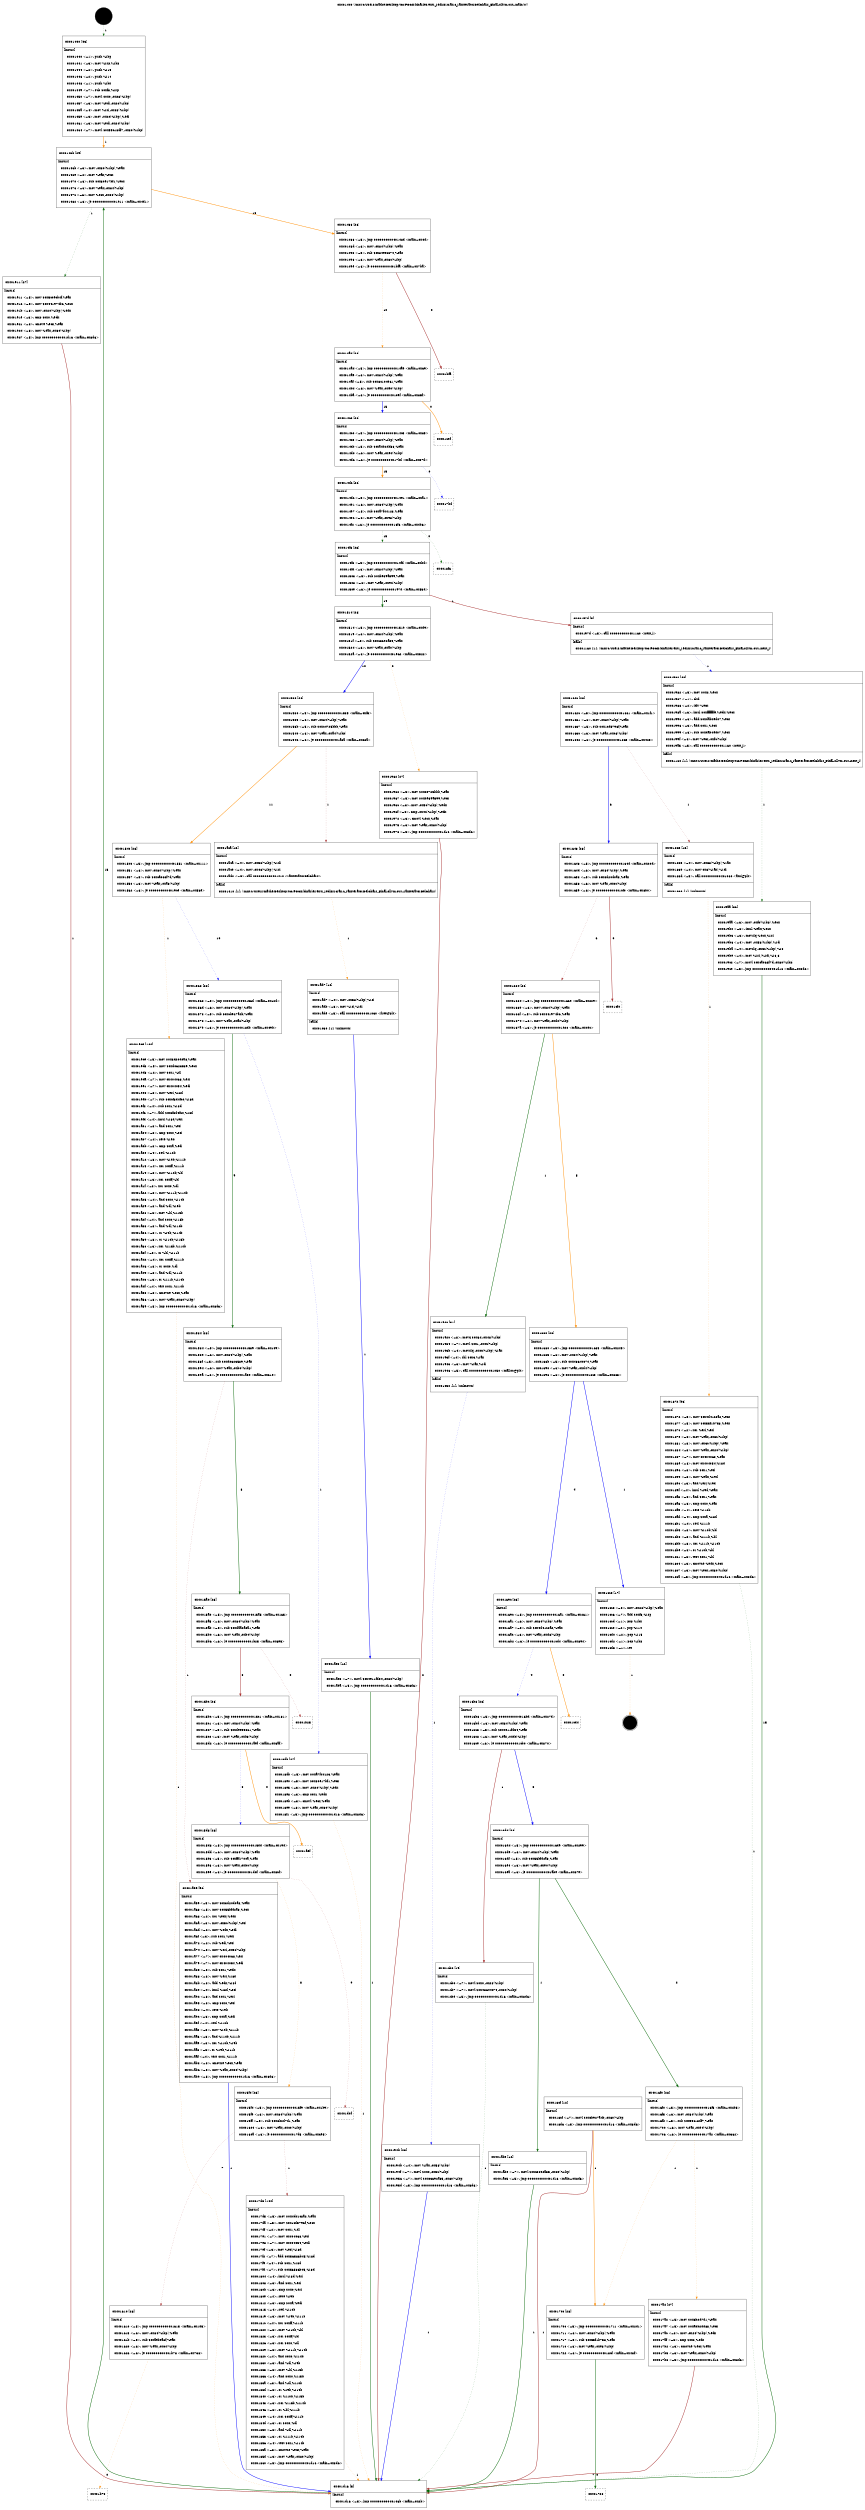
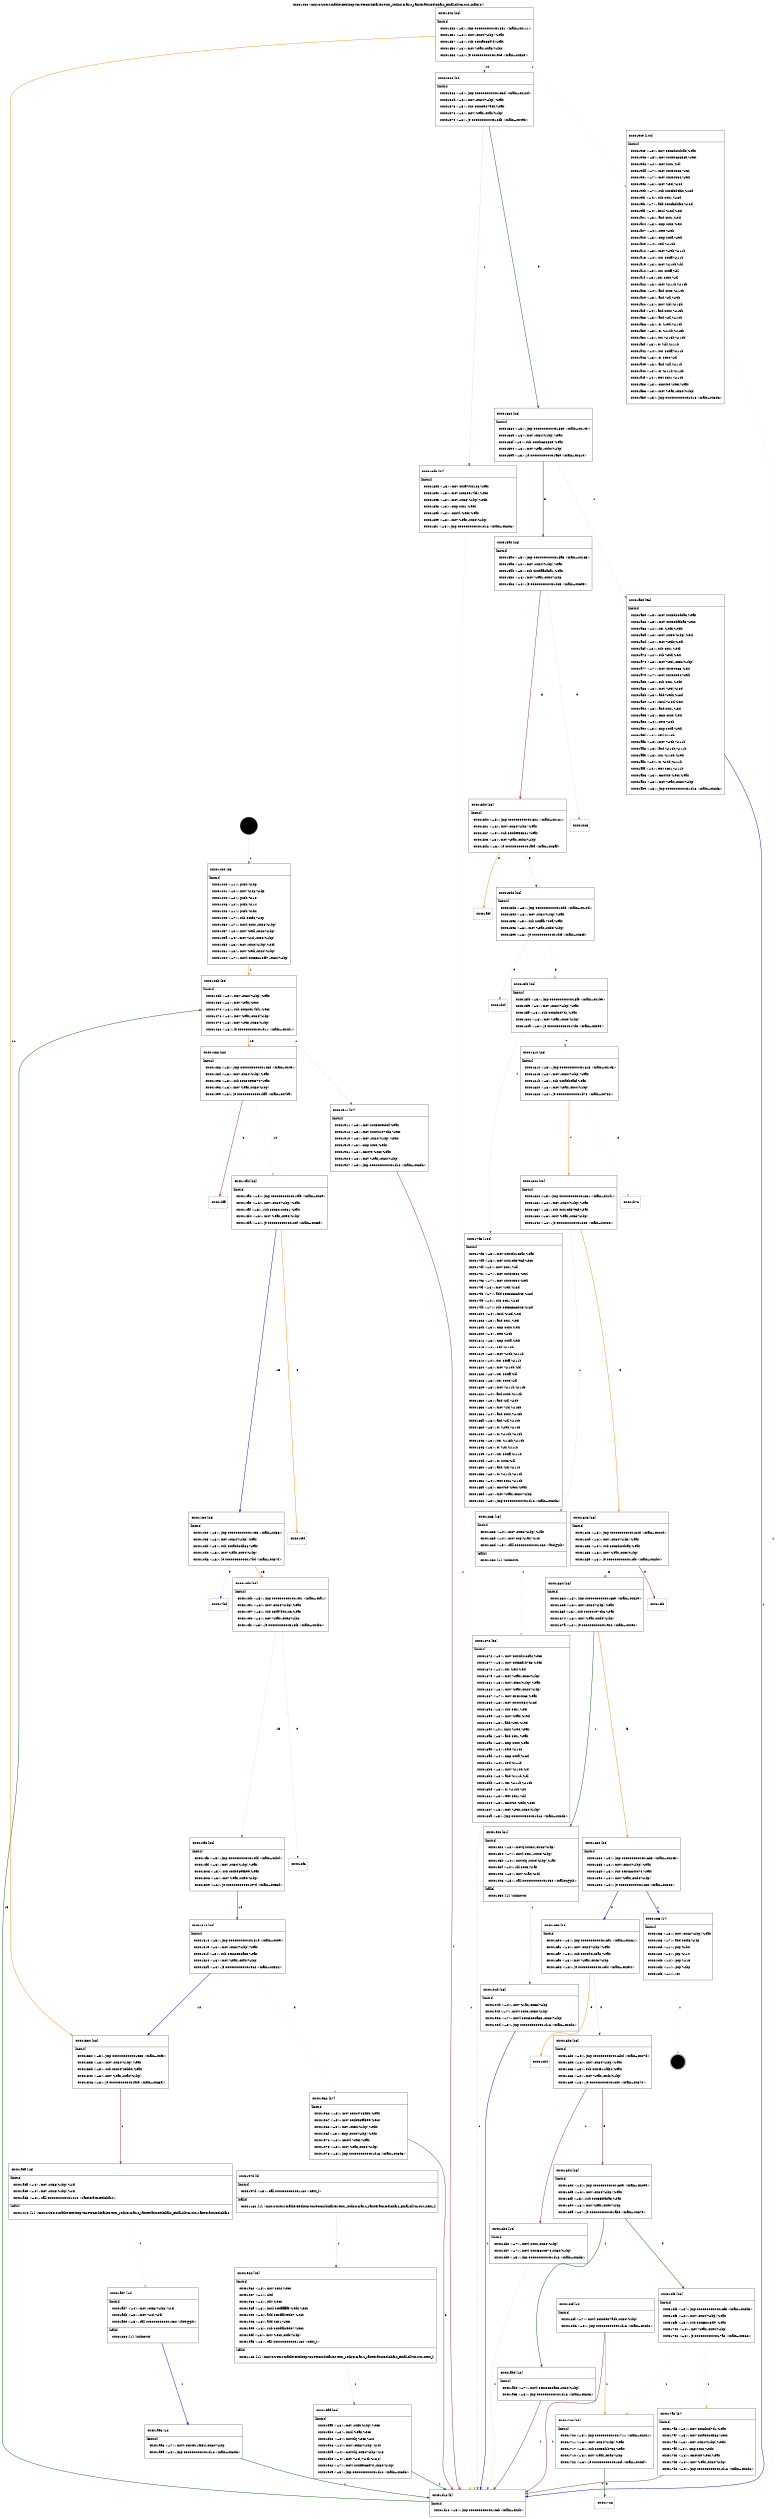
(499, 614) -> none
(326, 793) -> (121, 2125)
(244, 794) -> (11, 860)
(609, 794) -> (607, 1368)
none -> (569, 1137)
(764, 1723) -> (439, 2484)
(524, 1786) -> (603, 2126)
(520, 2364) -> (521, 2446)
